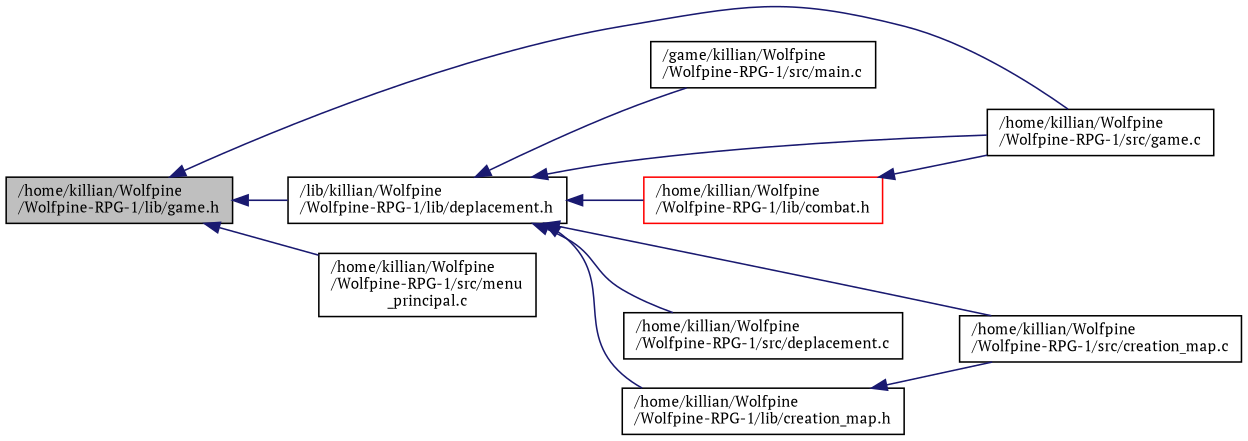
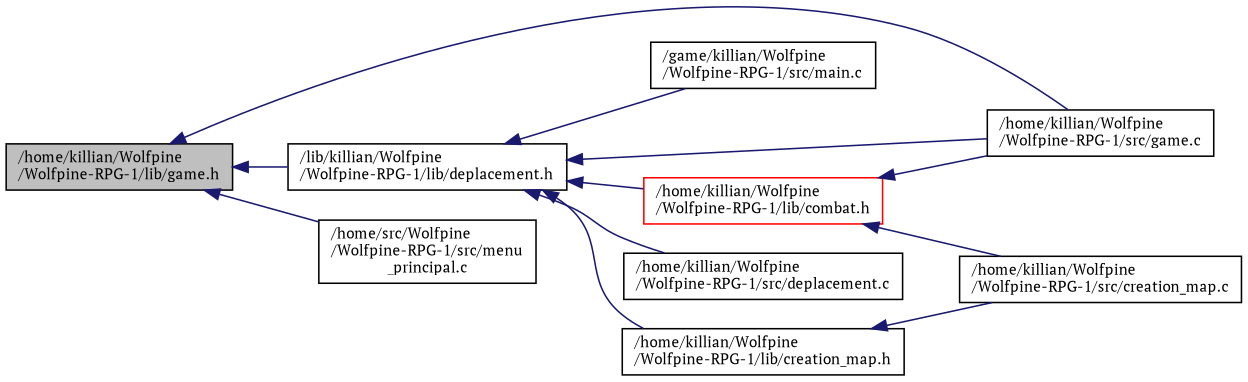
(775, 271) -> (940, 242)
(427, 285) -> (427, 252)
